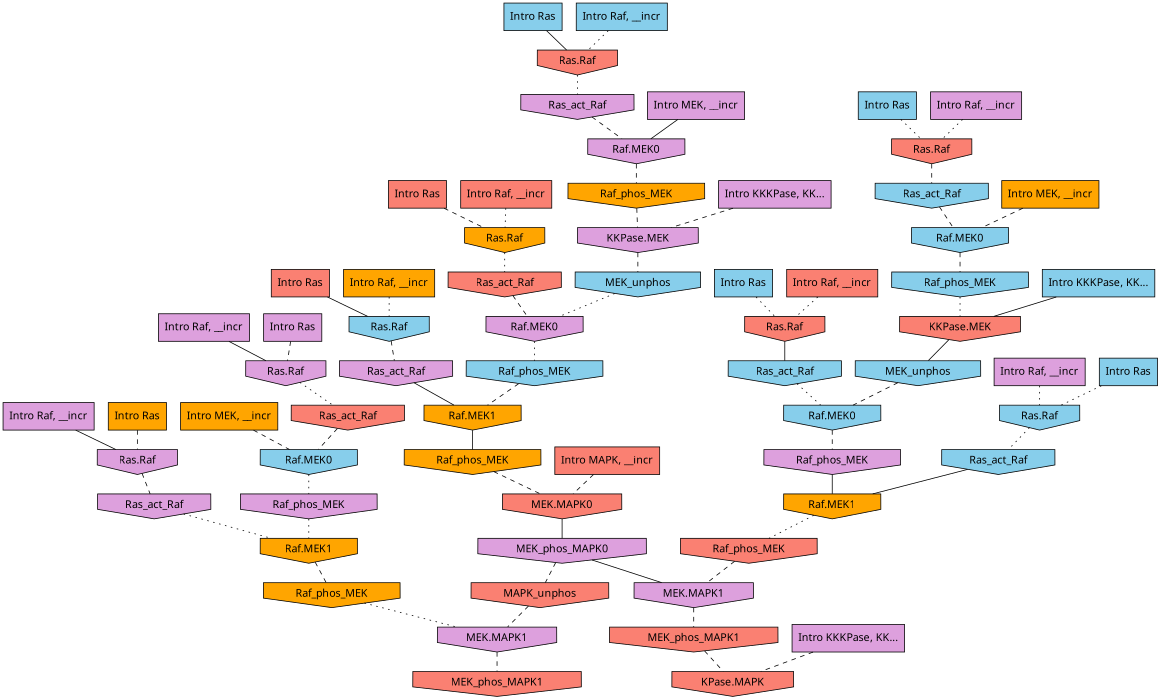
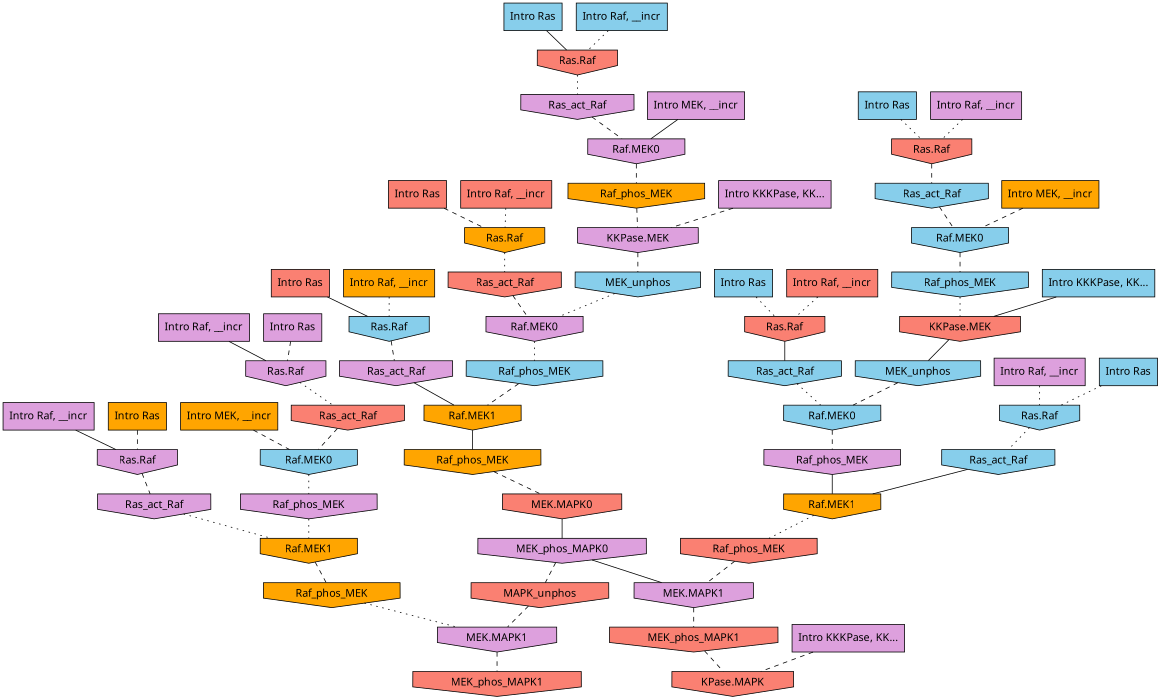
(607, 461) -> none
